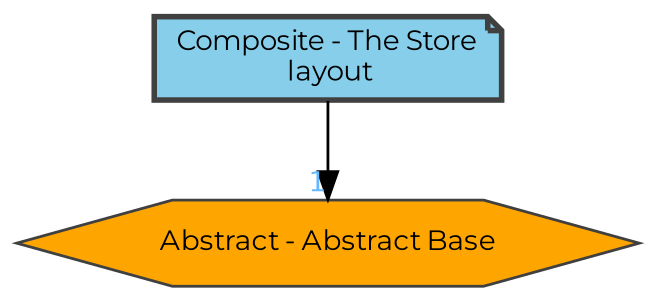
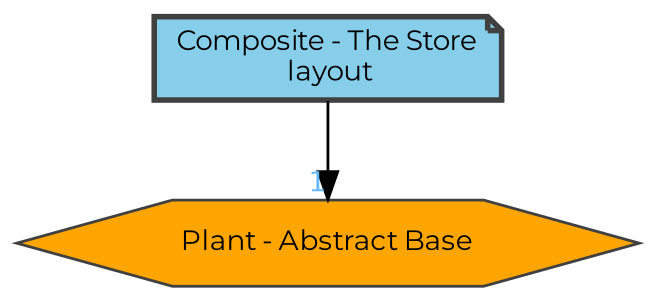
(328, 243) -> (328, 243)
